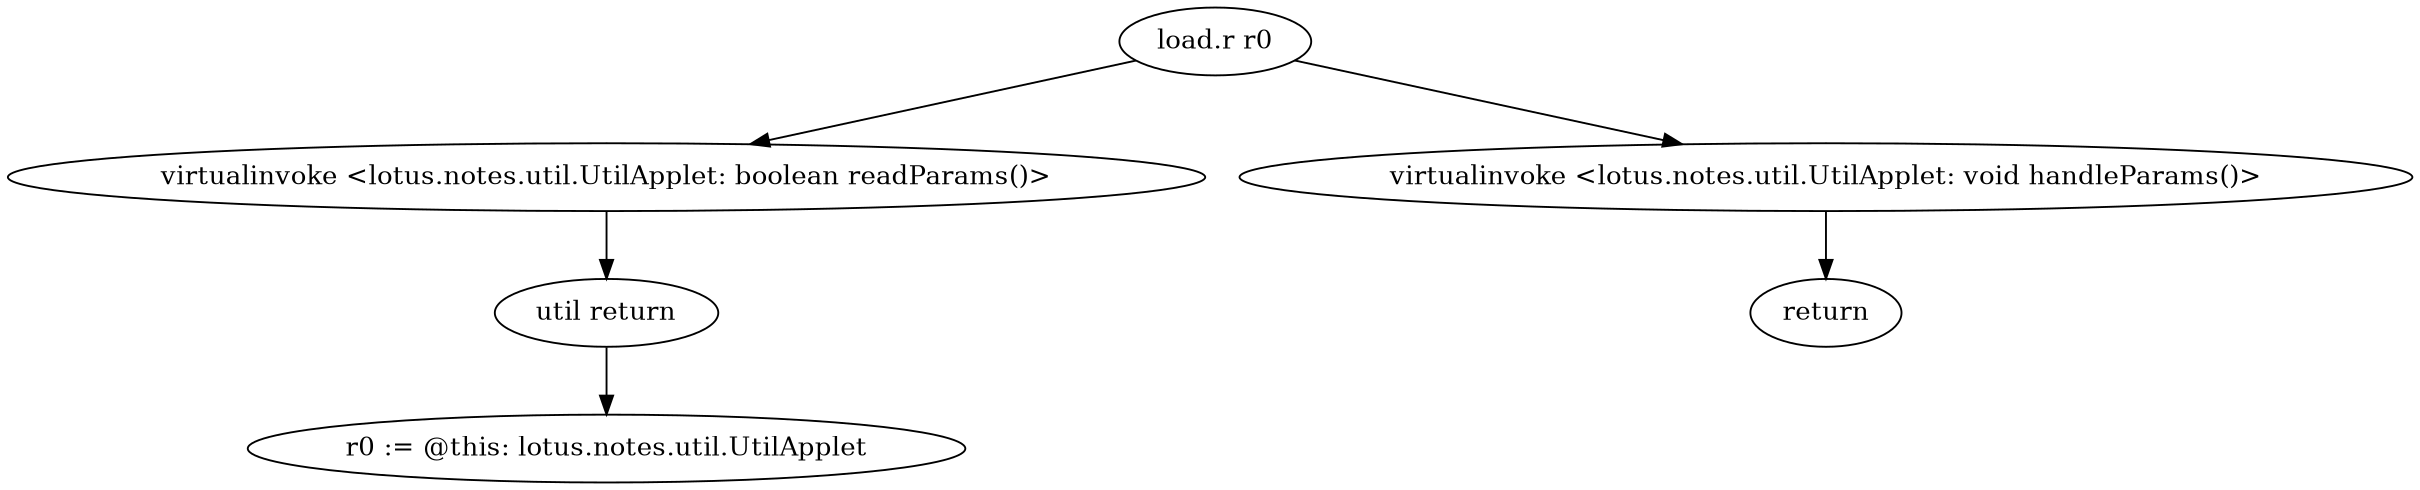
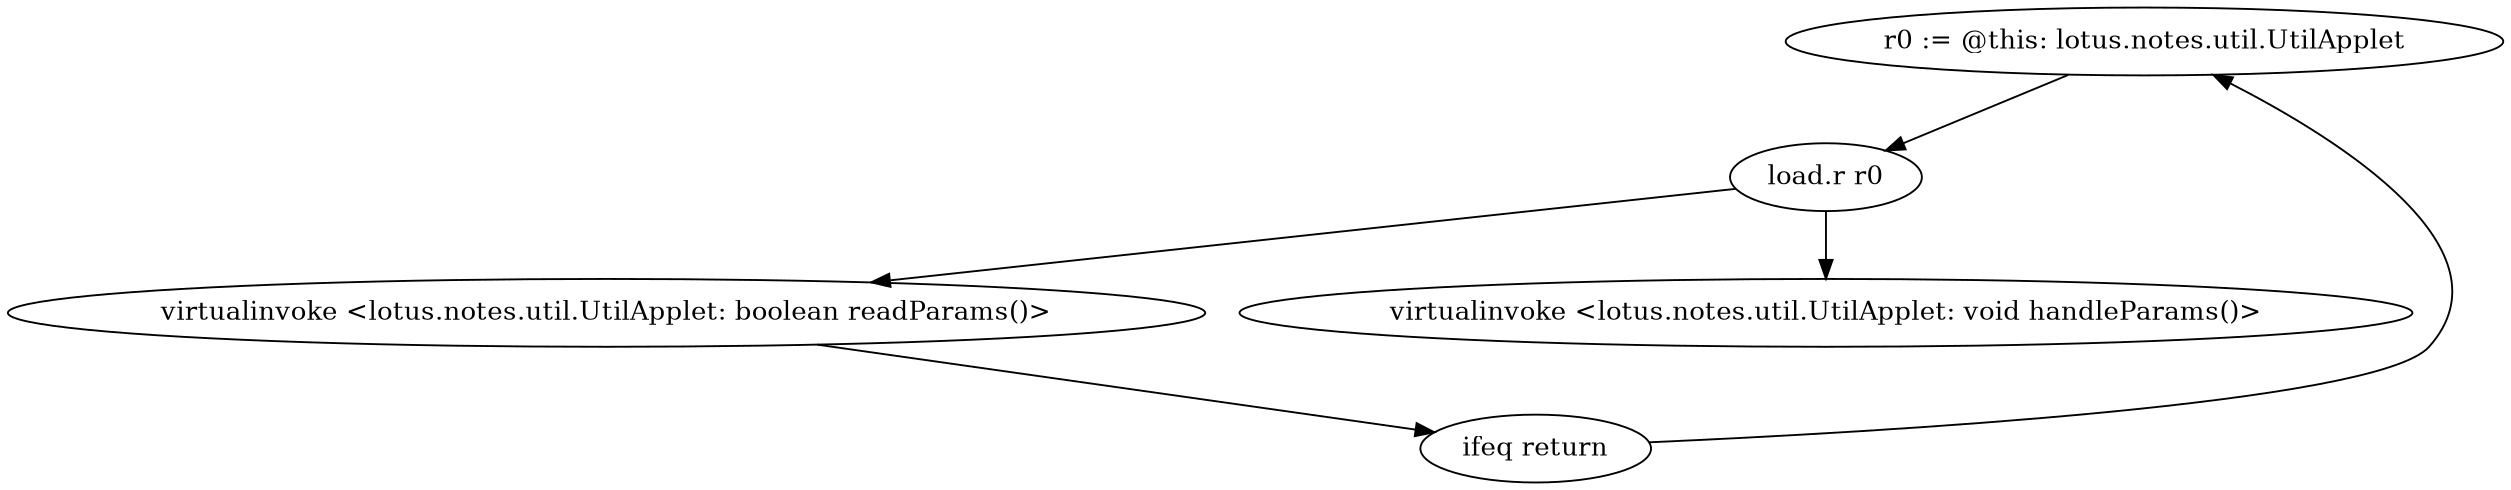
none -> (1986, 109)
(607, 313) -> (1536, 449)
(1826, 313) -> none
